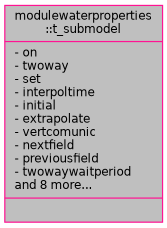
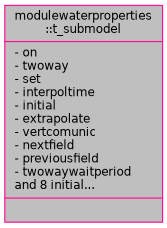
(54, 185) -> (55, 185)
